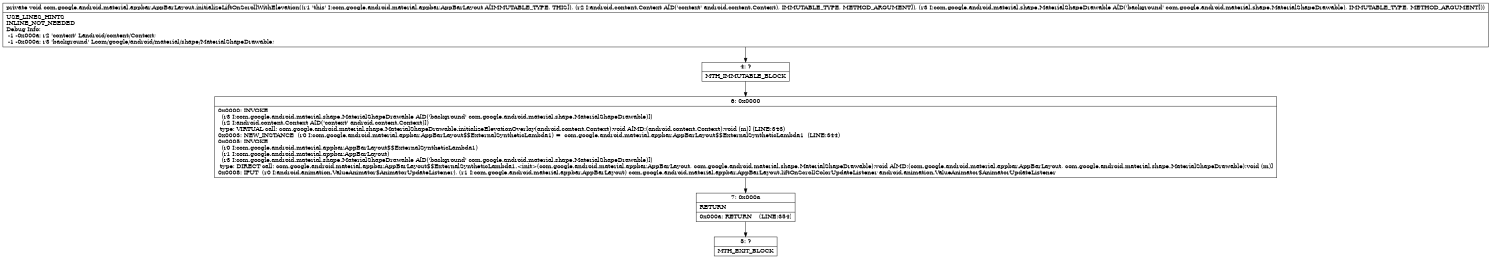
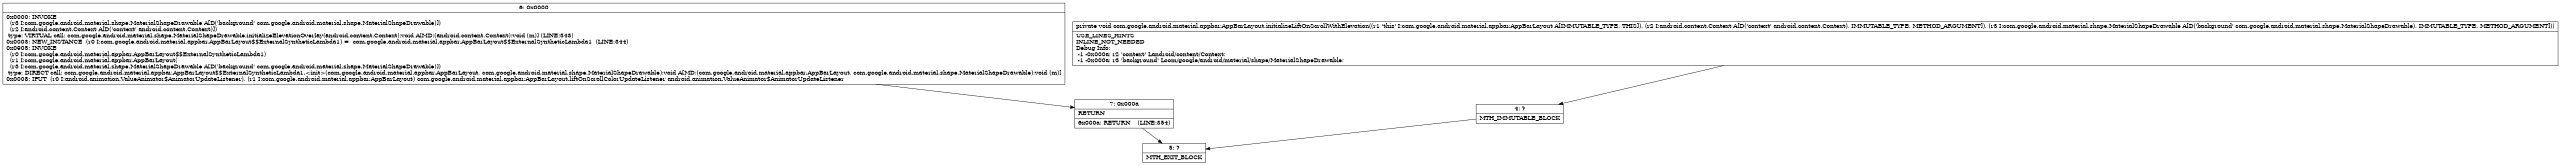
(746, 87) -> (1343, 134)
(245, 142) -> (33, 48)
(746, 217) -> (1124, 123)
